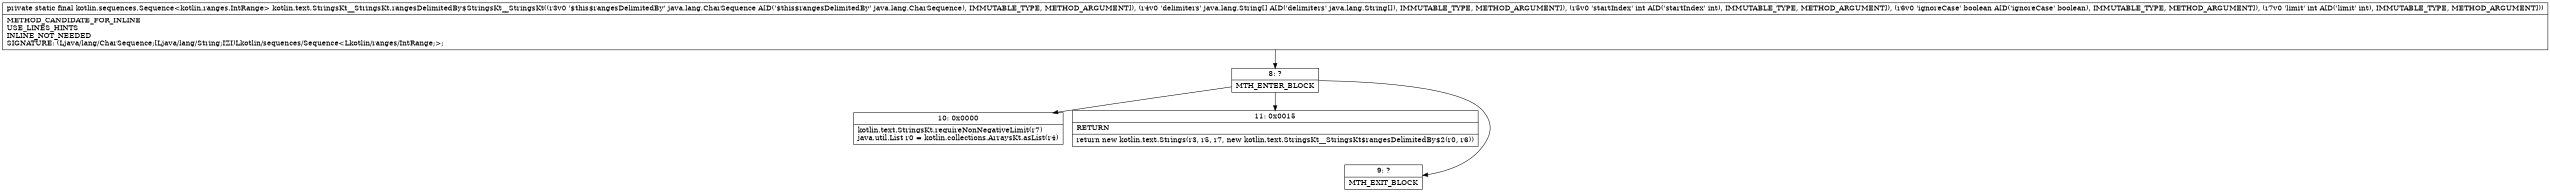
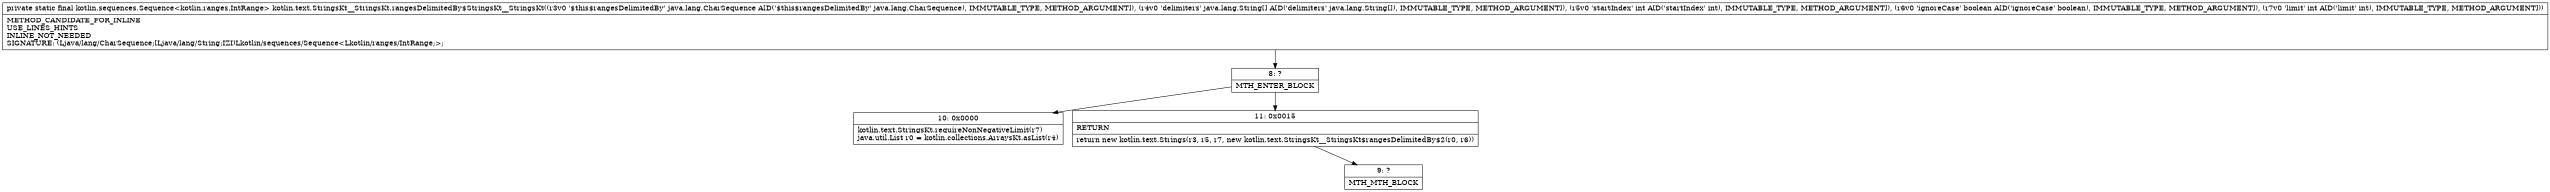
(1454, 95) -> (1333, 155)
(1384, 183) -> (1384, 183)
